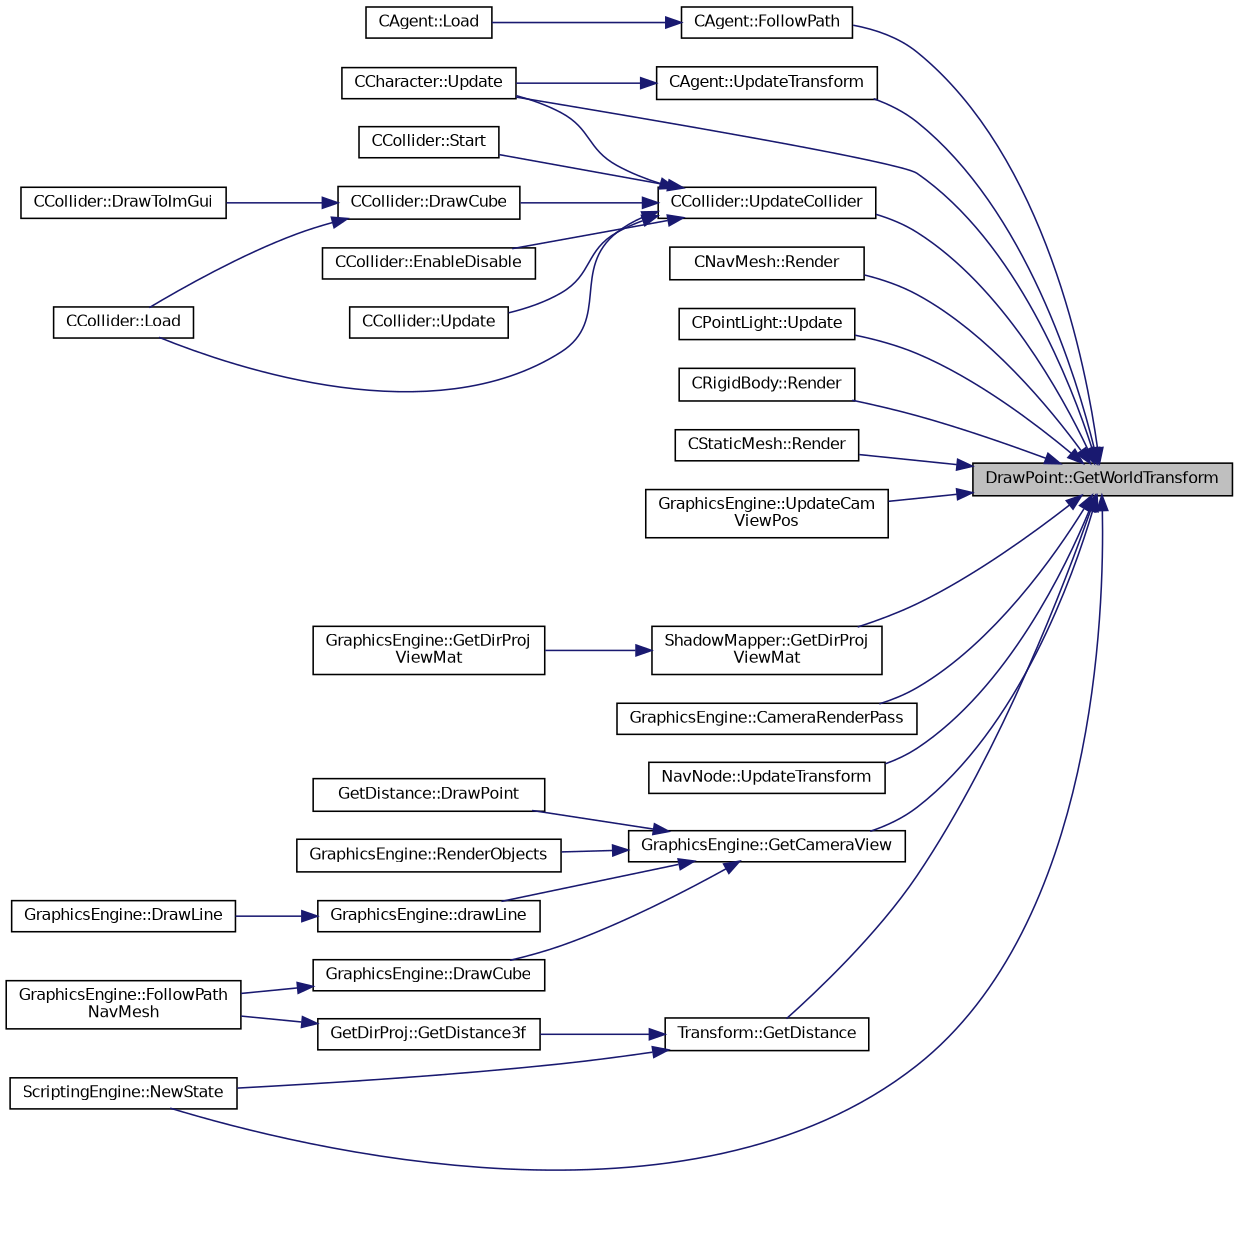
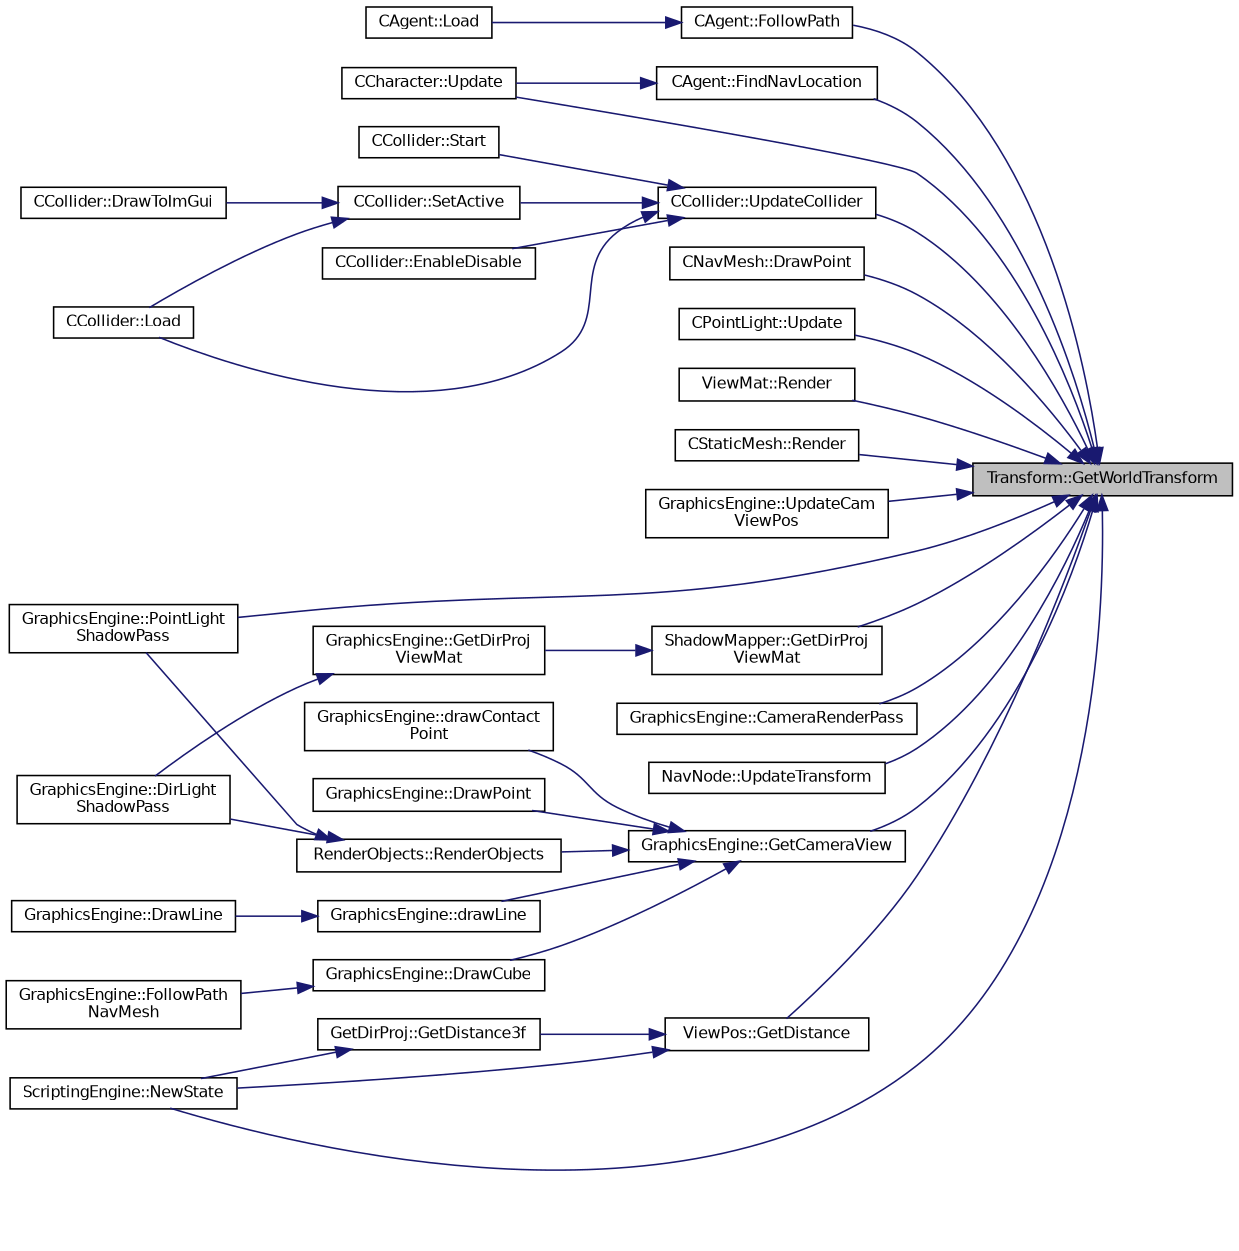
(767, 83) -> (767, 83)
(589, 139) -> none
(429, 203) -> (429, 203)
(767, 263) -> (767, 263)
(429, 322) -> none
(767, 385) -> (767, 385)
(1103, 479) -> (1103, 479)
none -> (124, 629)
none -> (429, 727)
(429, 795) -> (429, 795)
none -> (124, 800)
(429, 856) -> (429, 856)
(271, 1019) -> (269, 1065)
(767, 1034) -> (767, 1034)
